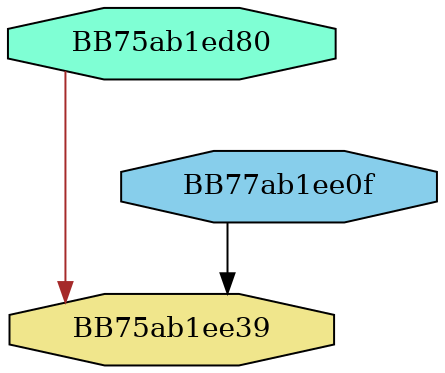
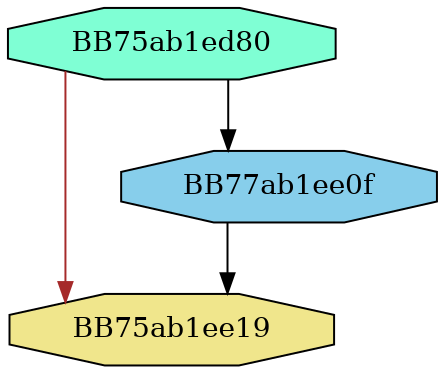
none -> (228, 105)
(172, 330) -> (172, 330)
